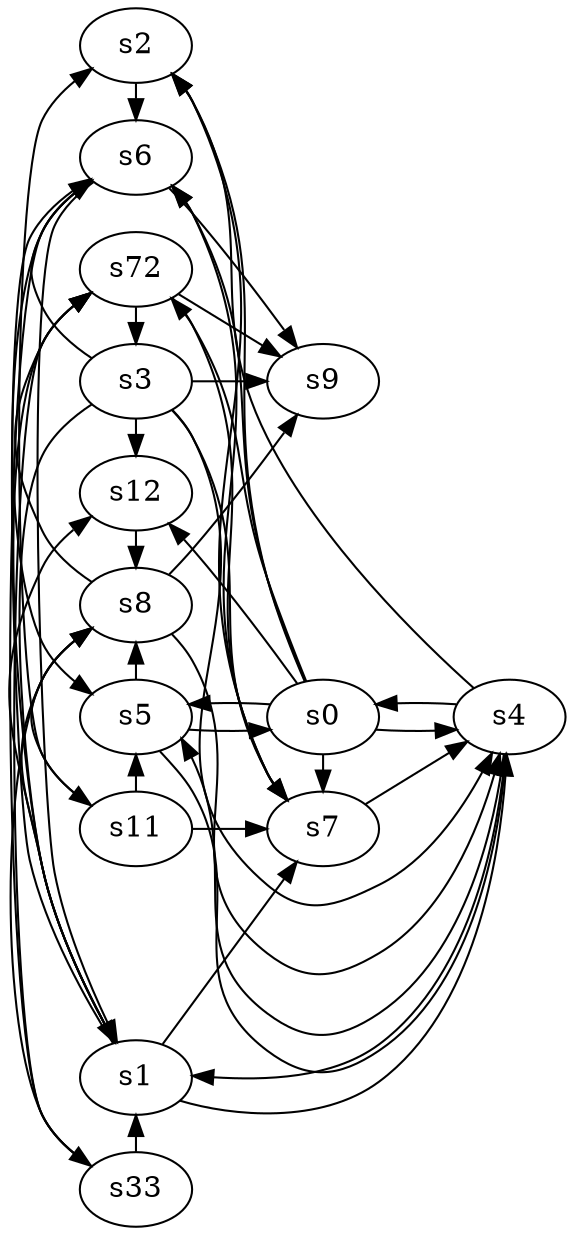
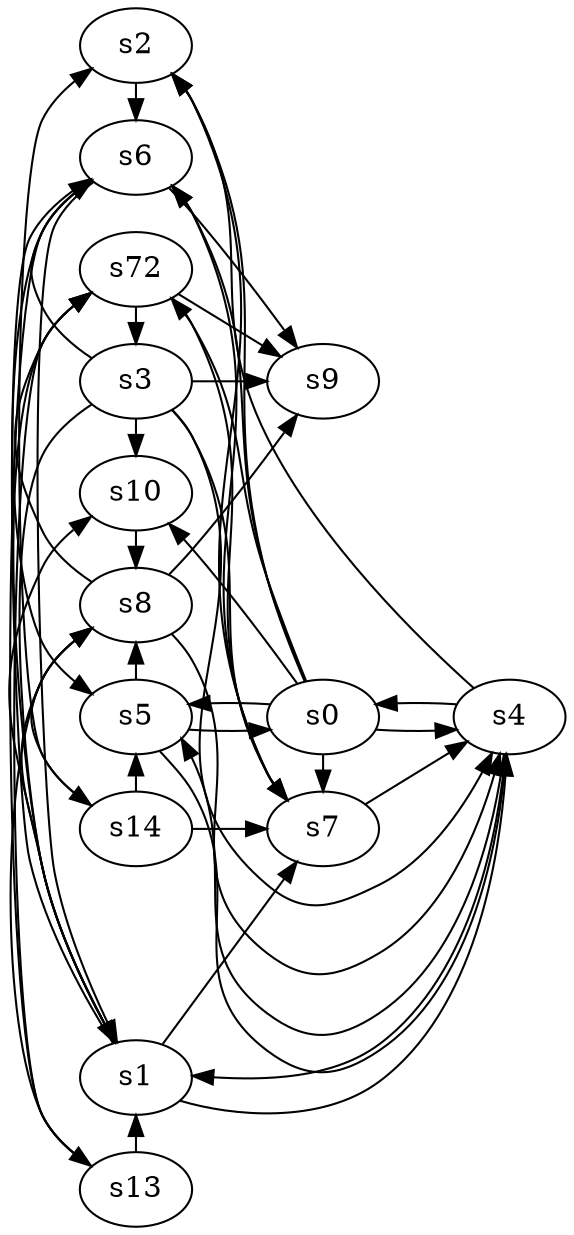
(136, 493) -> (136, 493)
(136, 829) -> (136, 829)
(136, 1189) -> (136, 1189)
